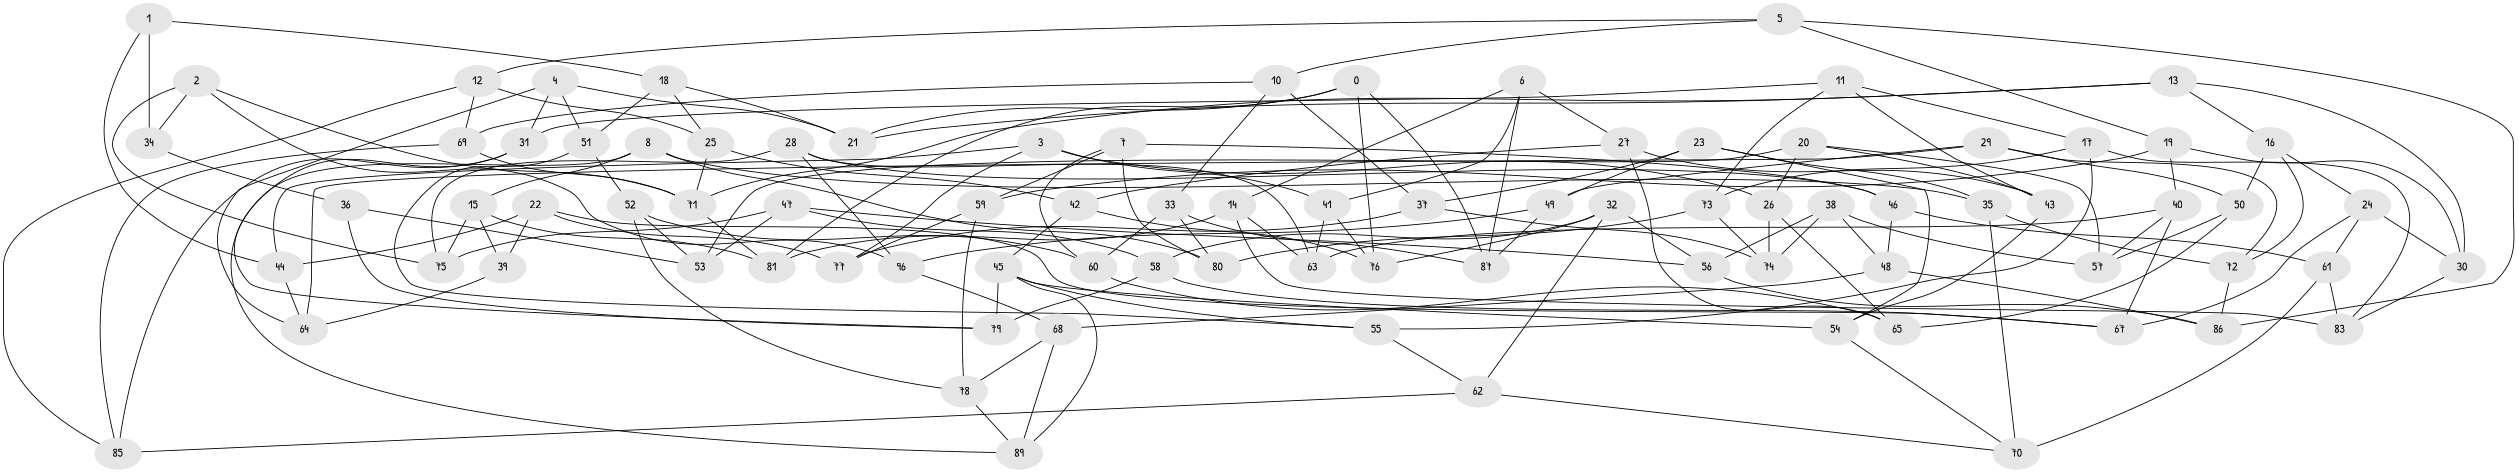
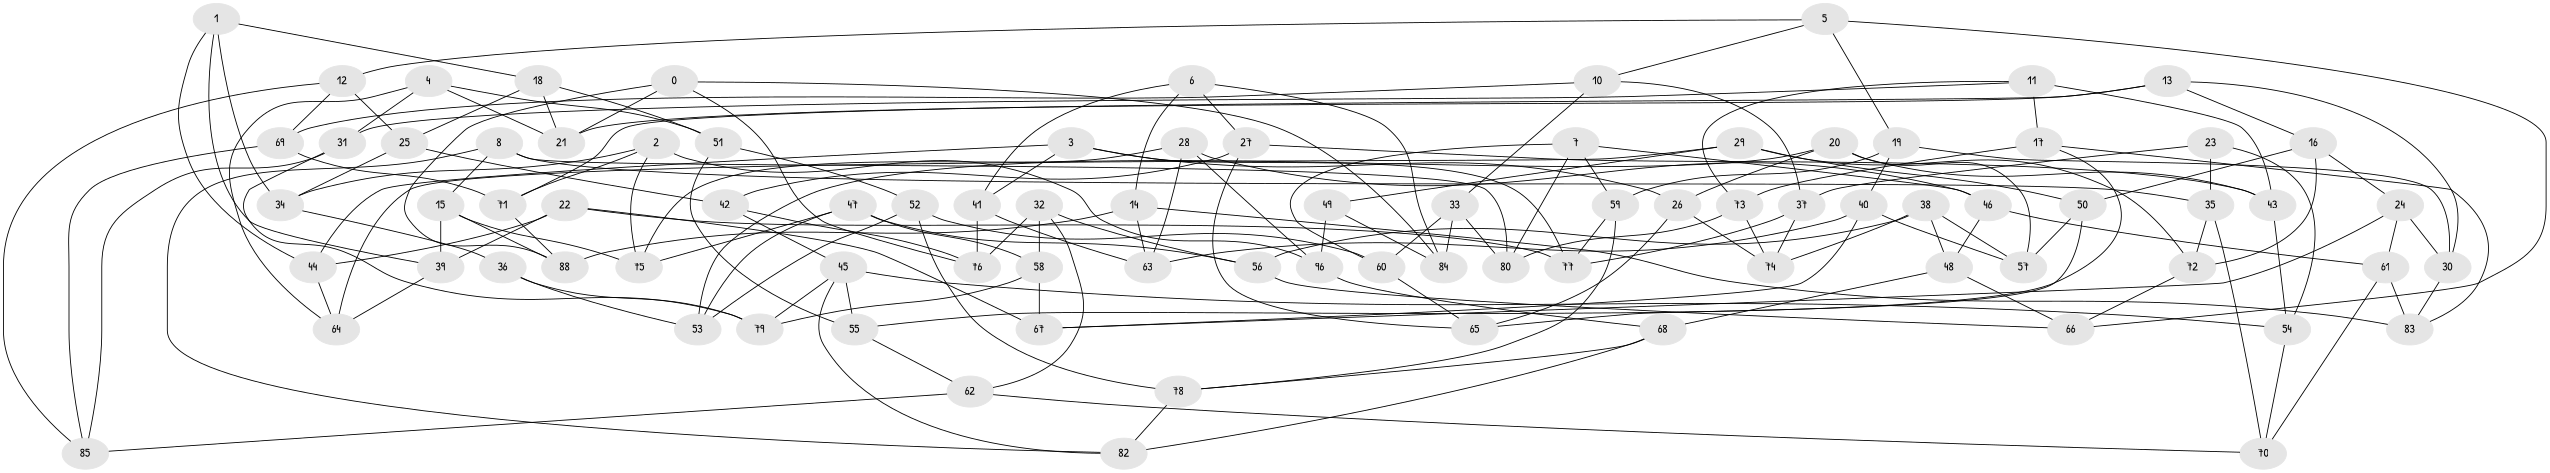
(1623, 173) -> none
(701, 175) -> (342, 174)
none -> (265, 228)
(772, 267) -> (565, 267)
(1486, 267) -> (1444, 267)
(2218, 329) -> (2071, 329)
(1019, 454) -> (1124, 454)
